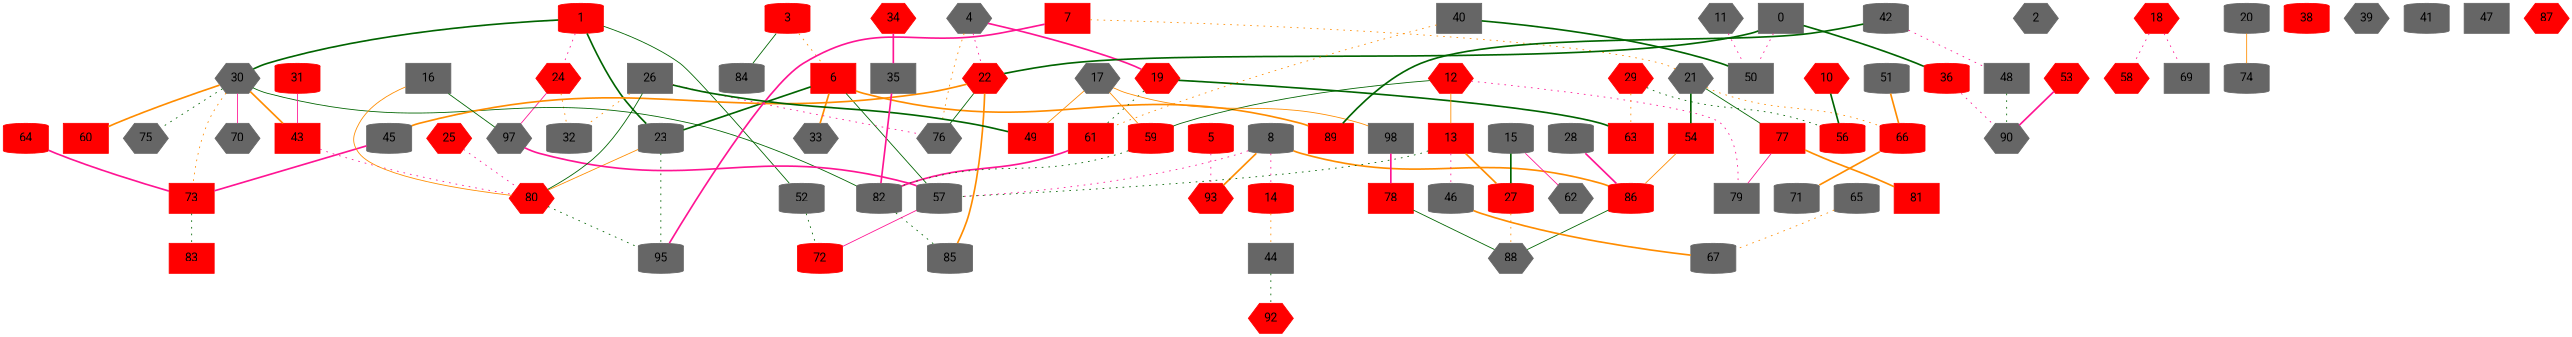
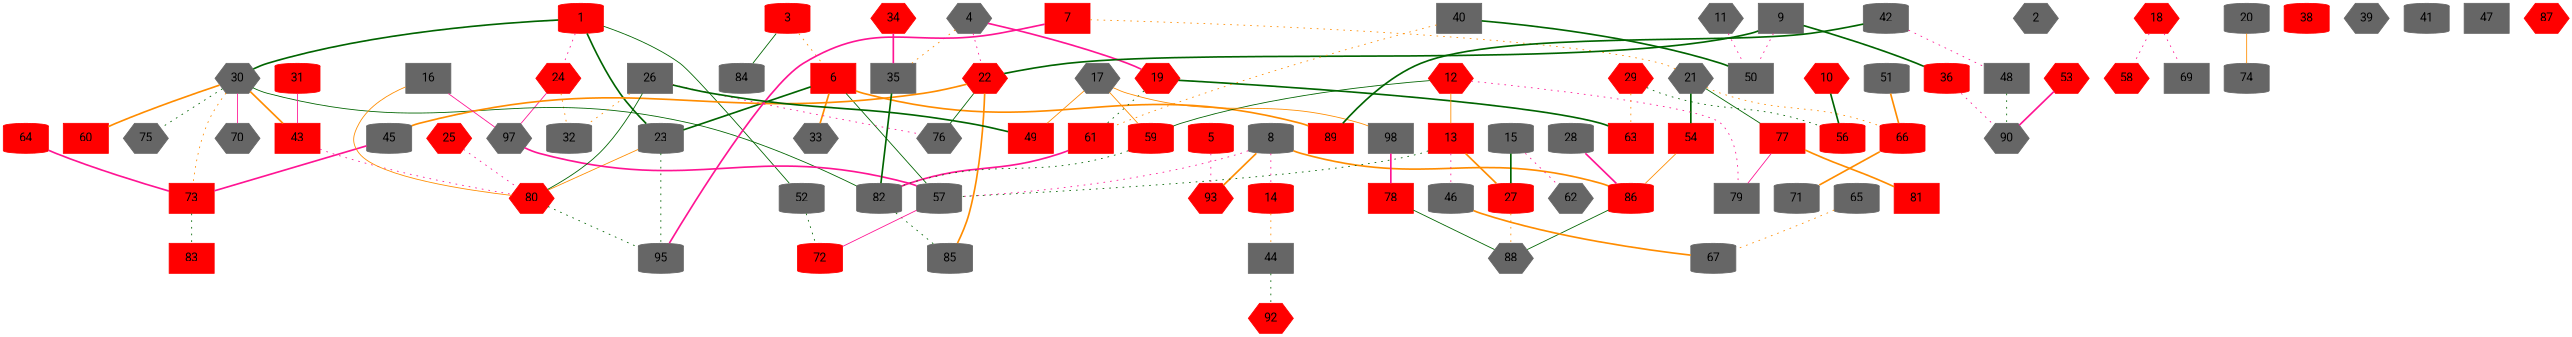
(1781, 18) -> (1781, 18)
(951, 78) -> (934, 47)
(466, 106) -> (466, 106)
(885, 145) -> (885, 145)
(1538, 166) -> (1538, 166)
